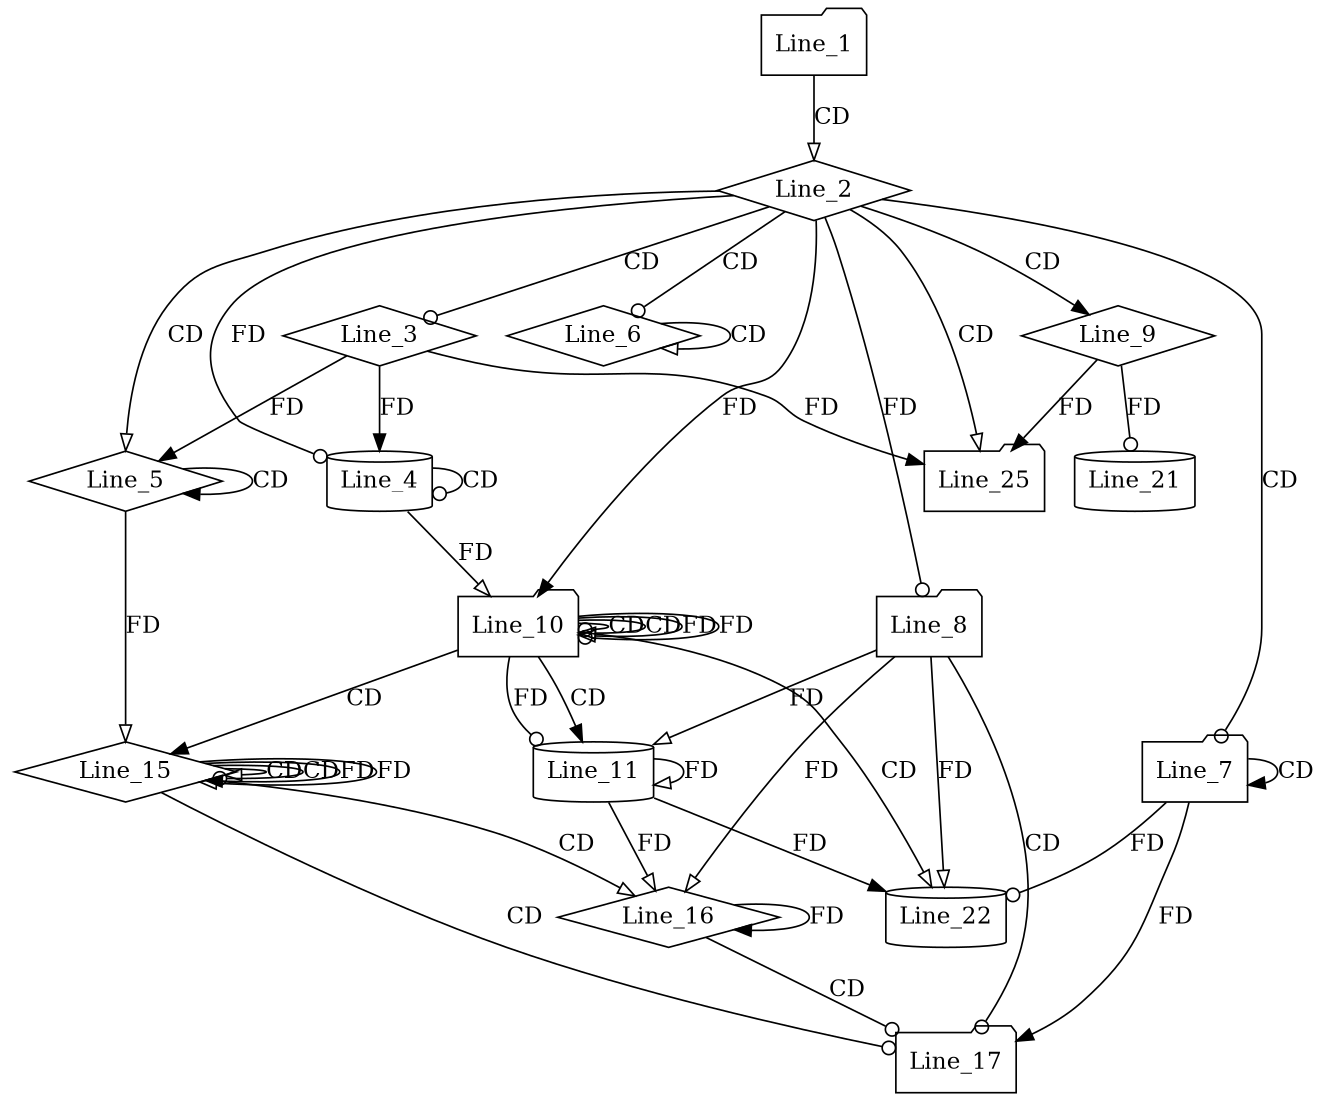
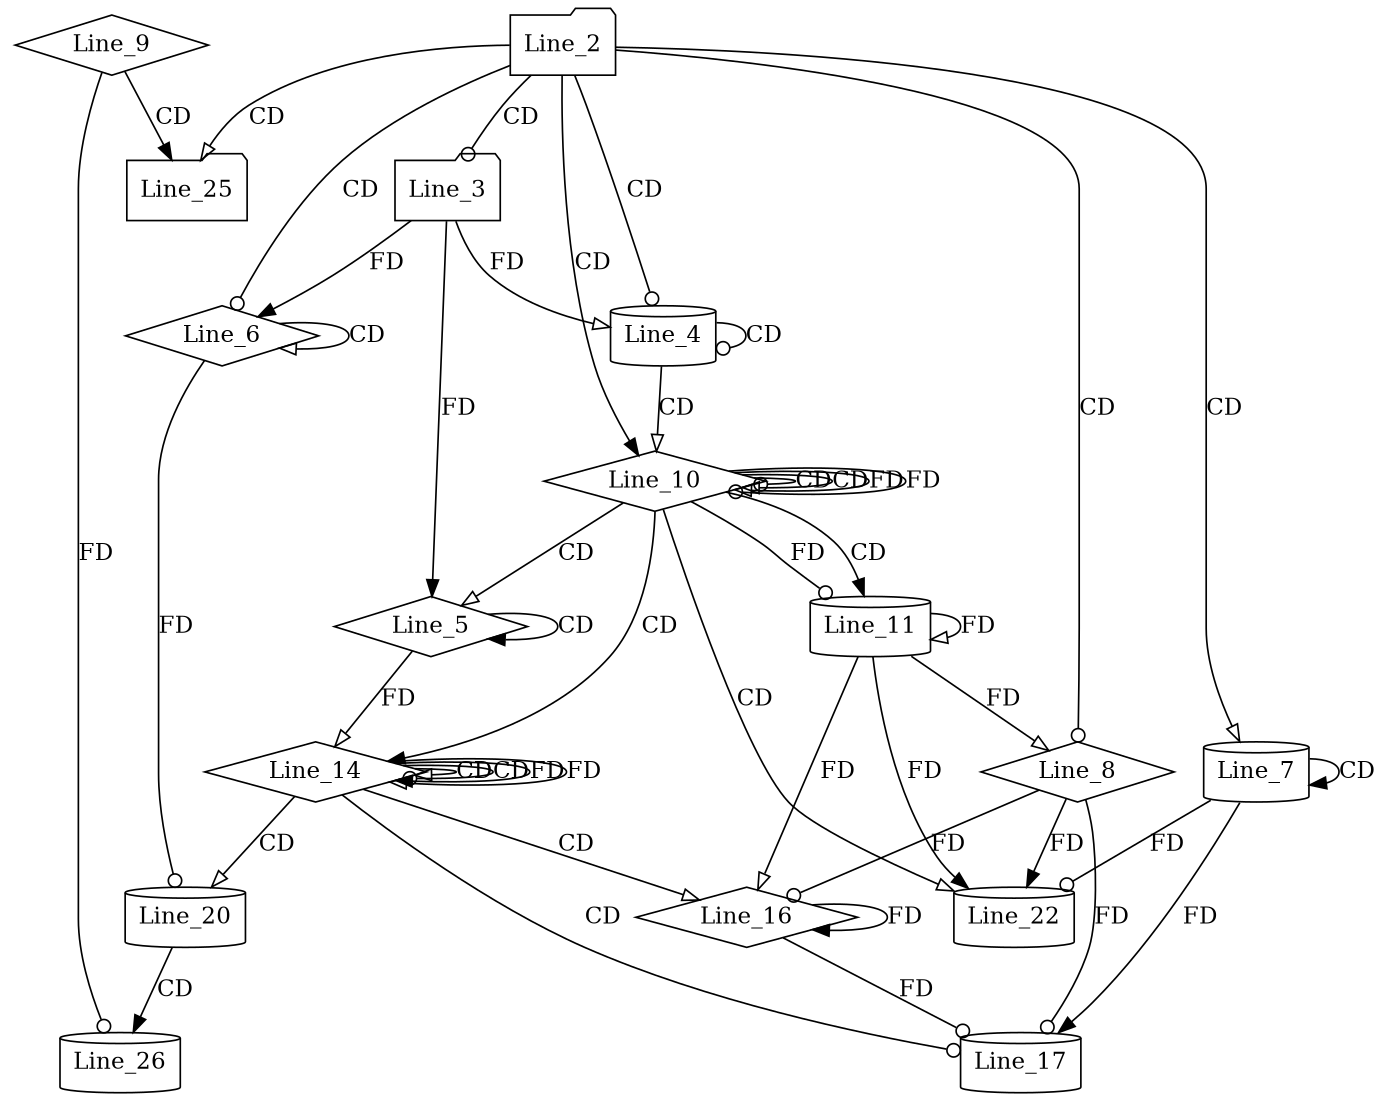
(814, 45) -> none
(814, 190) -> (563, 45)
(366, 226) -> (550, 550)
(972, 248) -> none
(1259, 327) -> (1187, 148)
(249, 336) -> (645, 190)
(380, 336) -> (448, 190)
(675, 375) -> (344, 268)
(380, 400) -> (510, 291)
(740, 409) -> (593, 263)
(901, 409) -> (1098, 409)
(1076, 409) -> (174, 118)
(1135, 481) -> (120, 1063)
(476, 554) -> (677, 409)
(518, 627) -> (655, 481)
(929, 627) -> (1078, 772)
(773, 694) -> (973, 699)
(787, 760) -> (914, 844)
(937, 763) -> (1050, 835)
(126, 772) -> (316, 772)
(1195, 772) -> (1256, 772)
(1043, 845) -> (1113, 917)
none -> (185, 917)
(847, 990) -> (917, 990)
(956, 1063) -> (1021, 1063)
